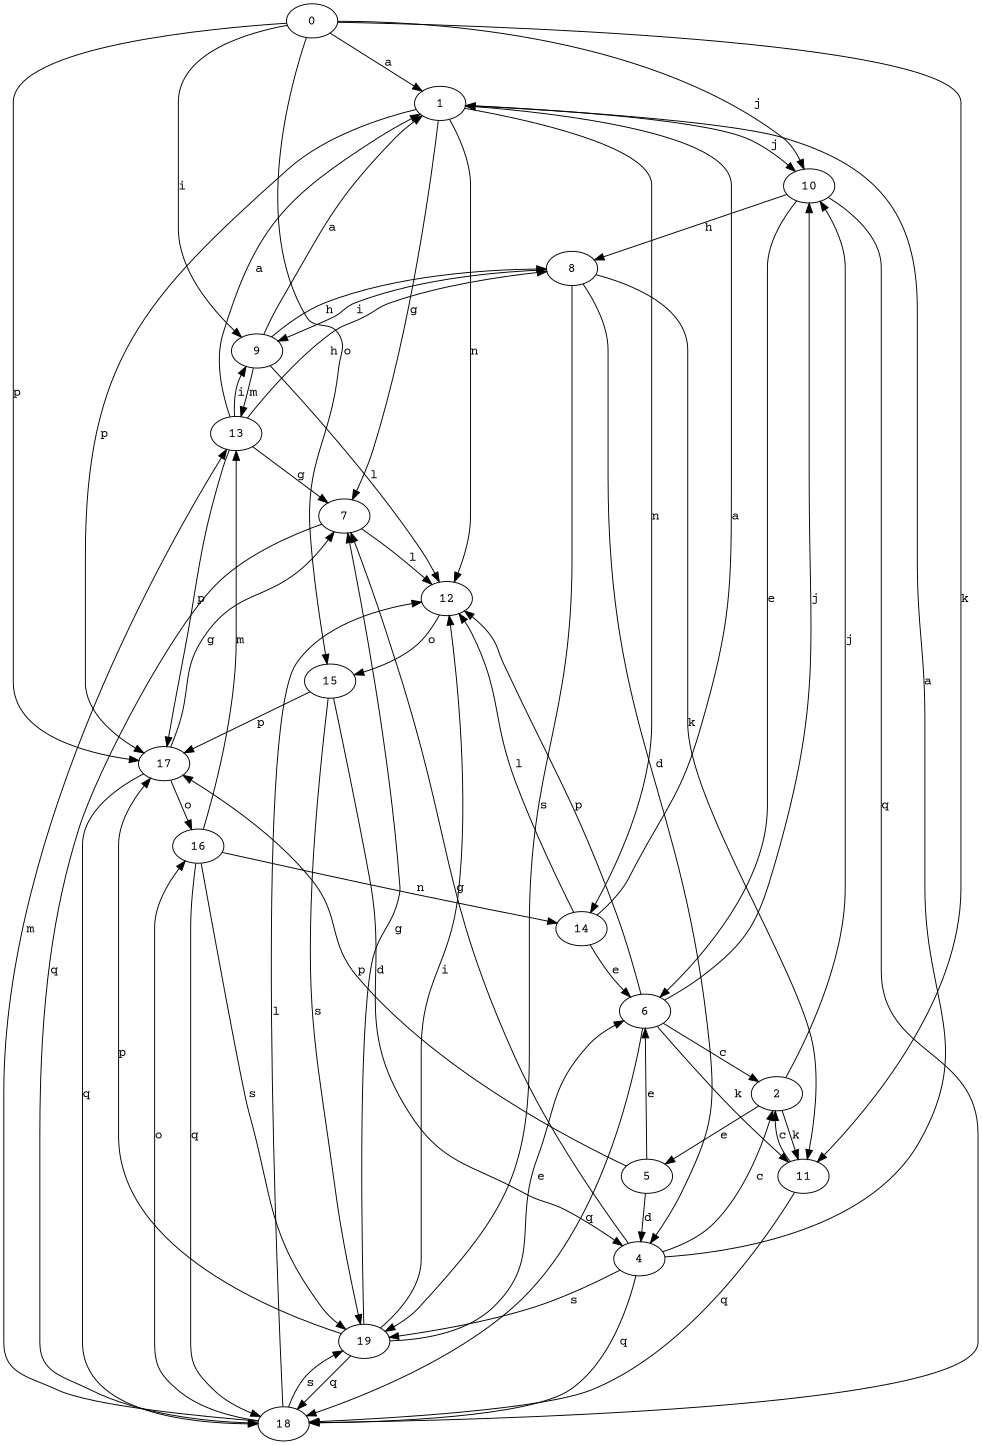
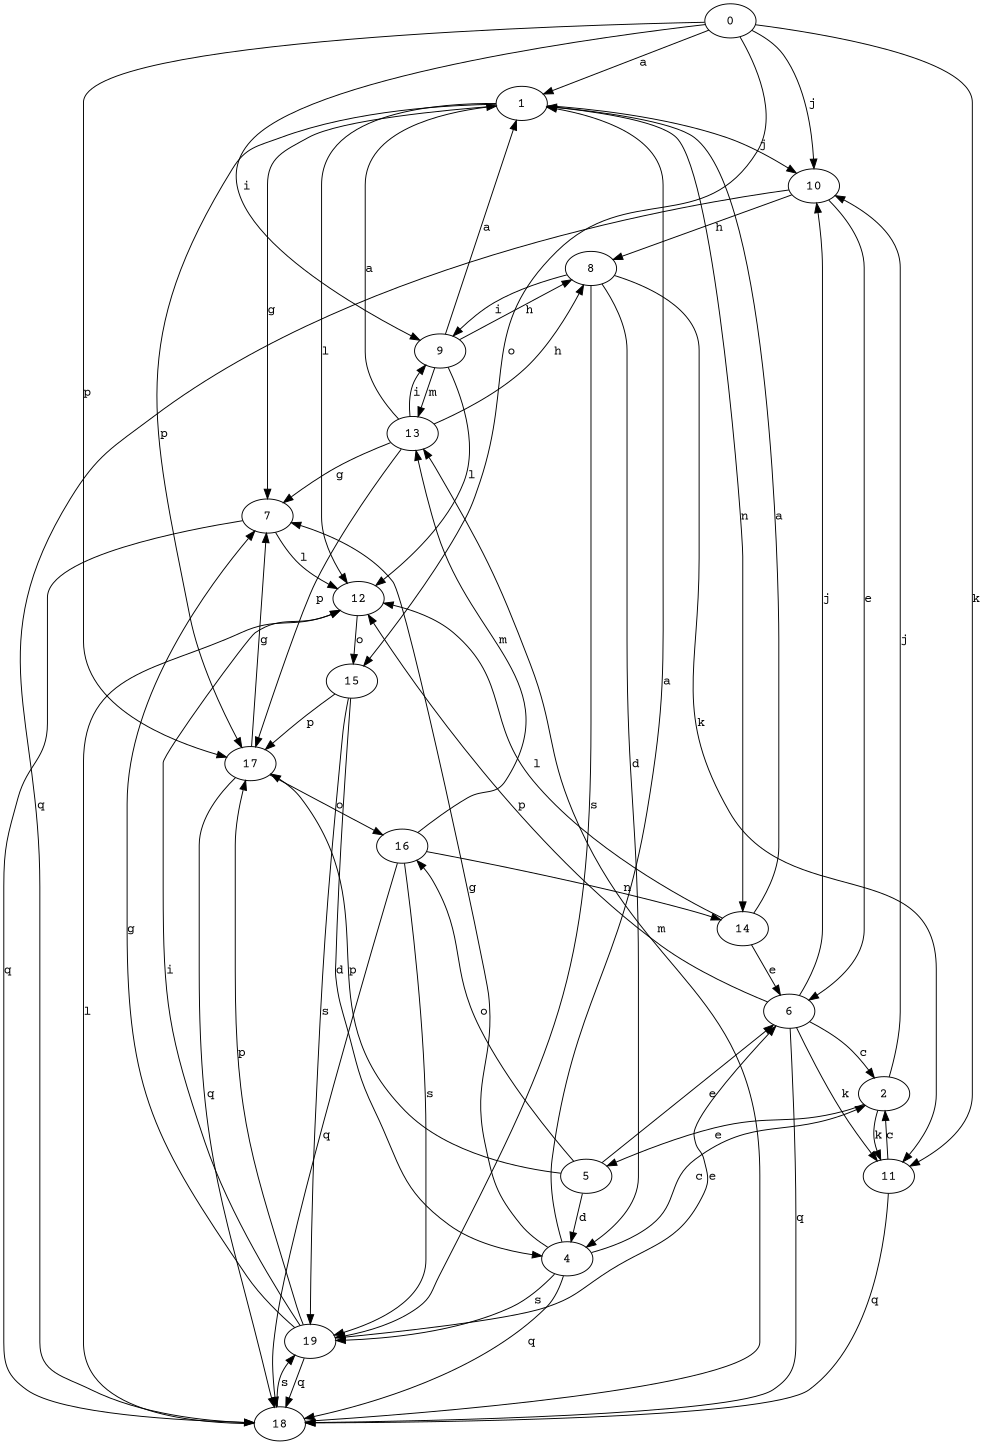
(475, 351) -> (326, 351)
(155, 1174) -> (478, 1024)
